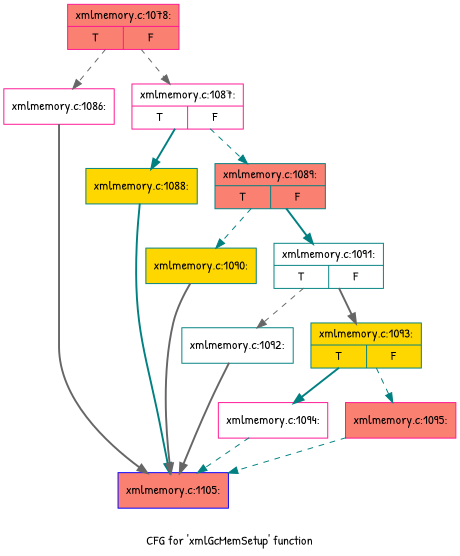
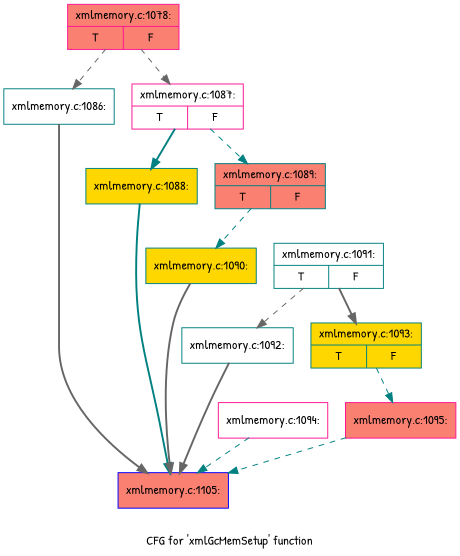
(59, 107) -> (59, 107)
(297, 222) -> none
(320, 382) -> none
